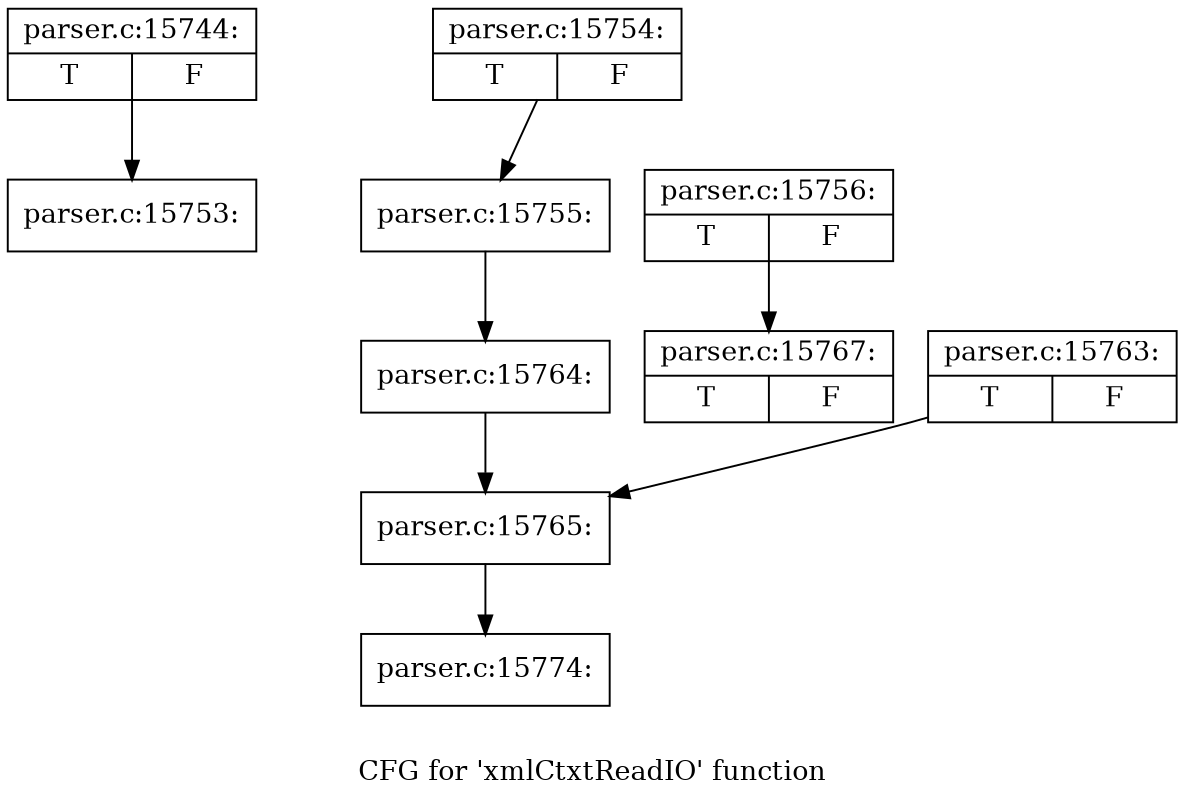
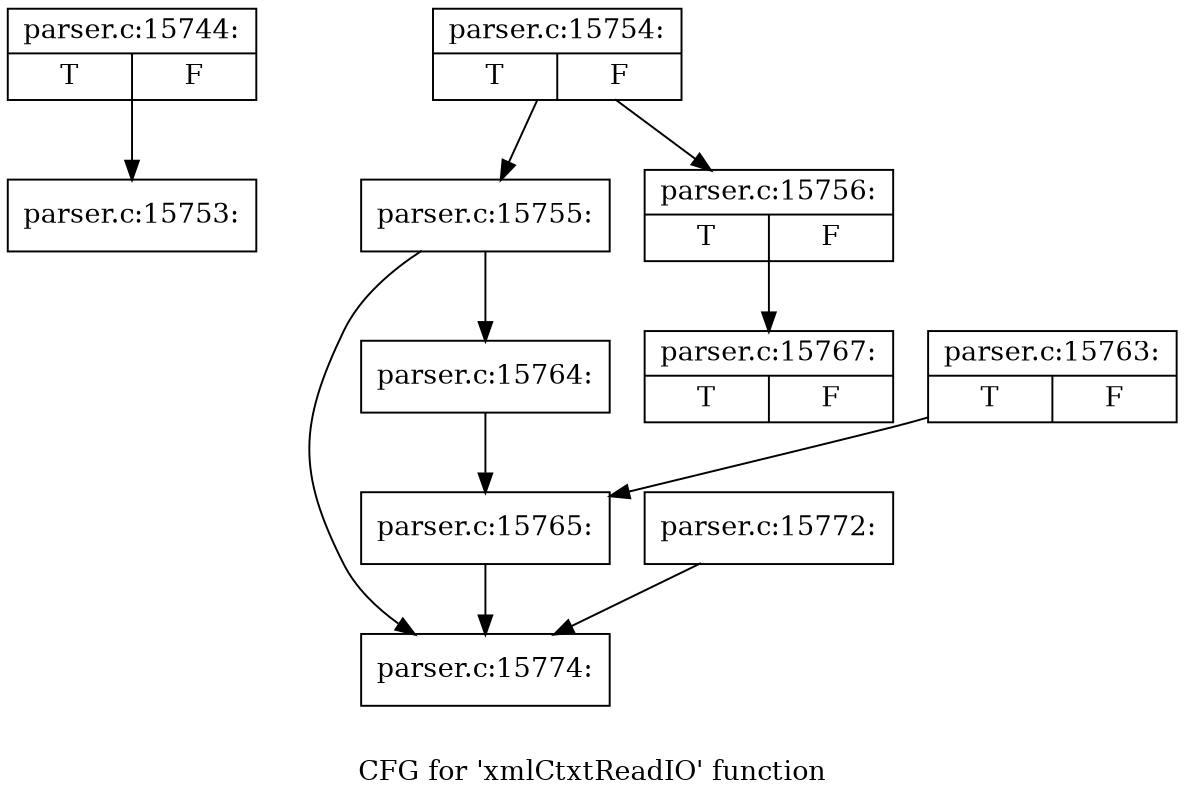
none -> (655, 129)
none -> (311, 432)
none -> (769, 528)
